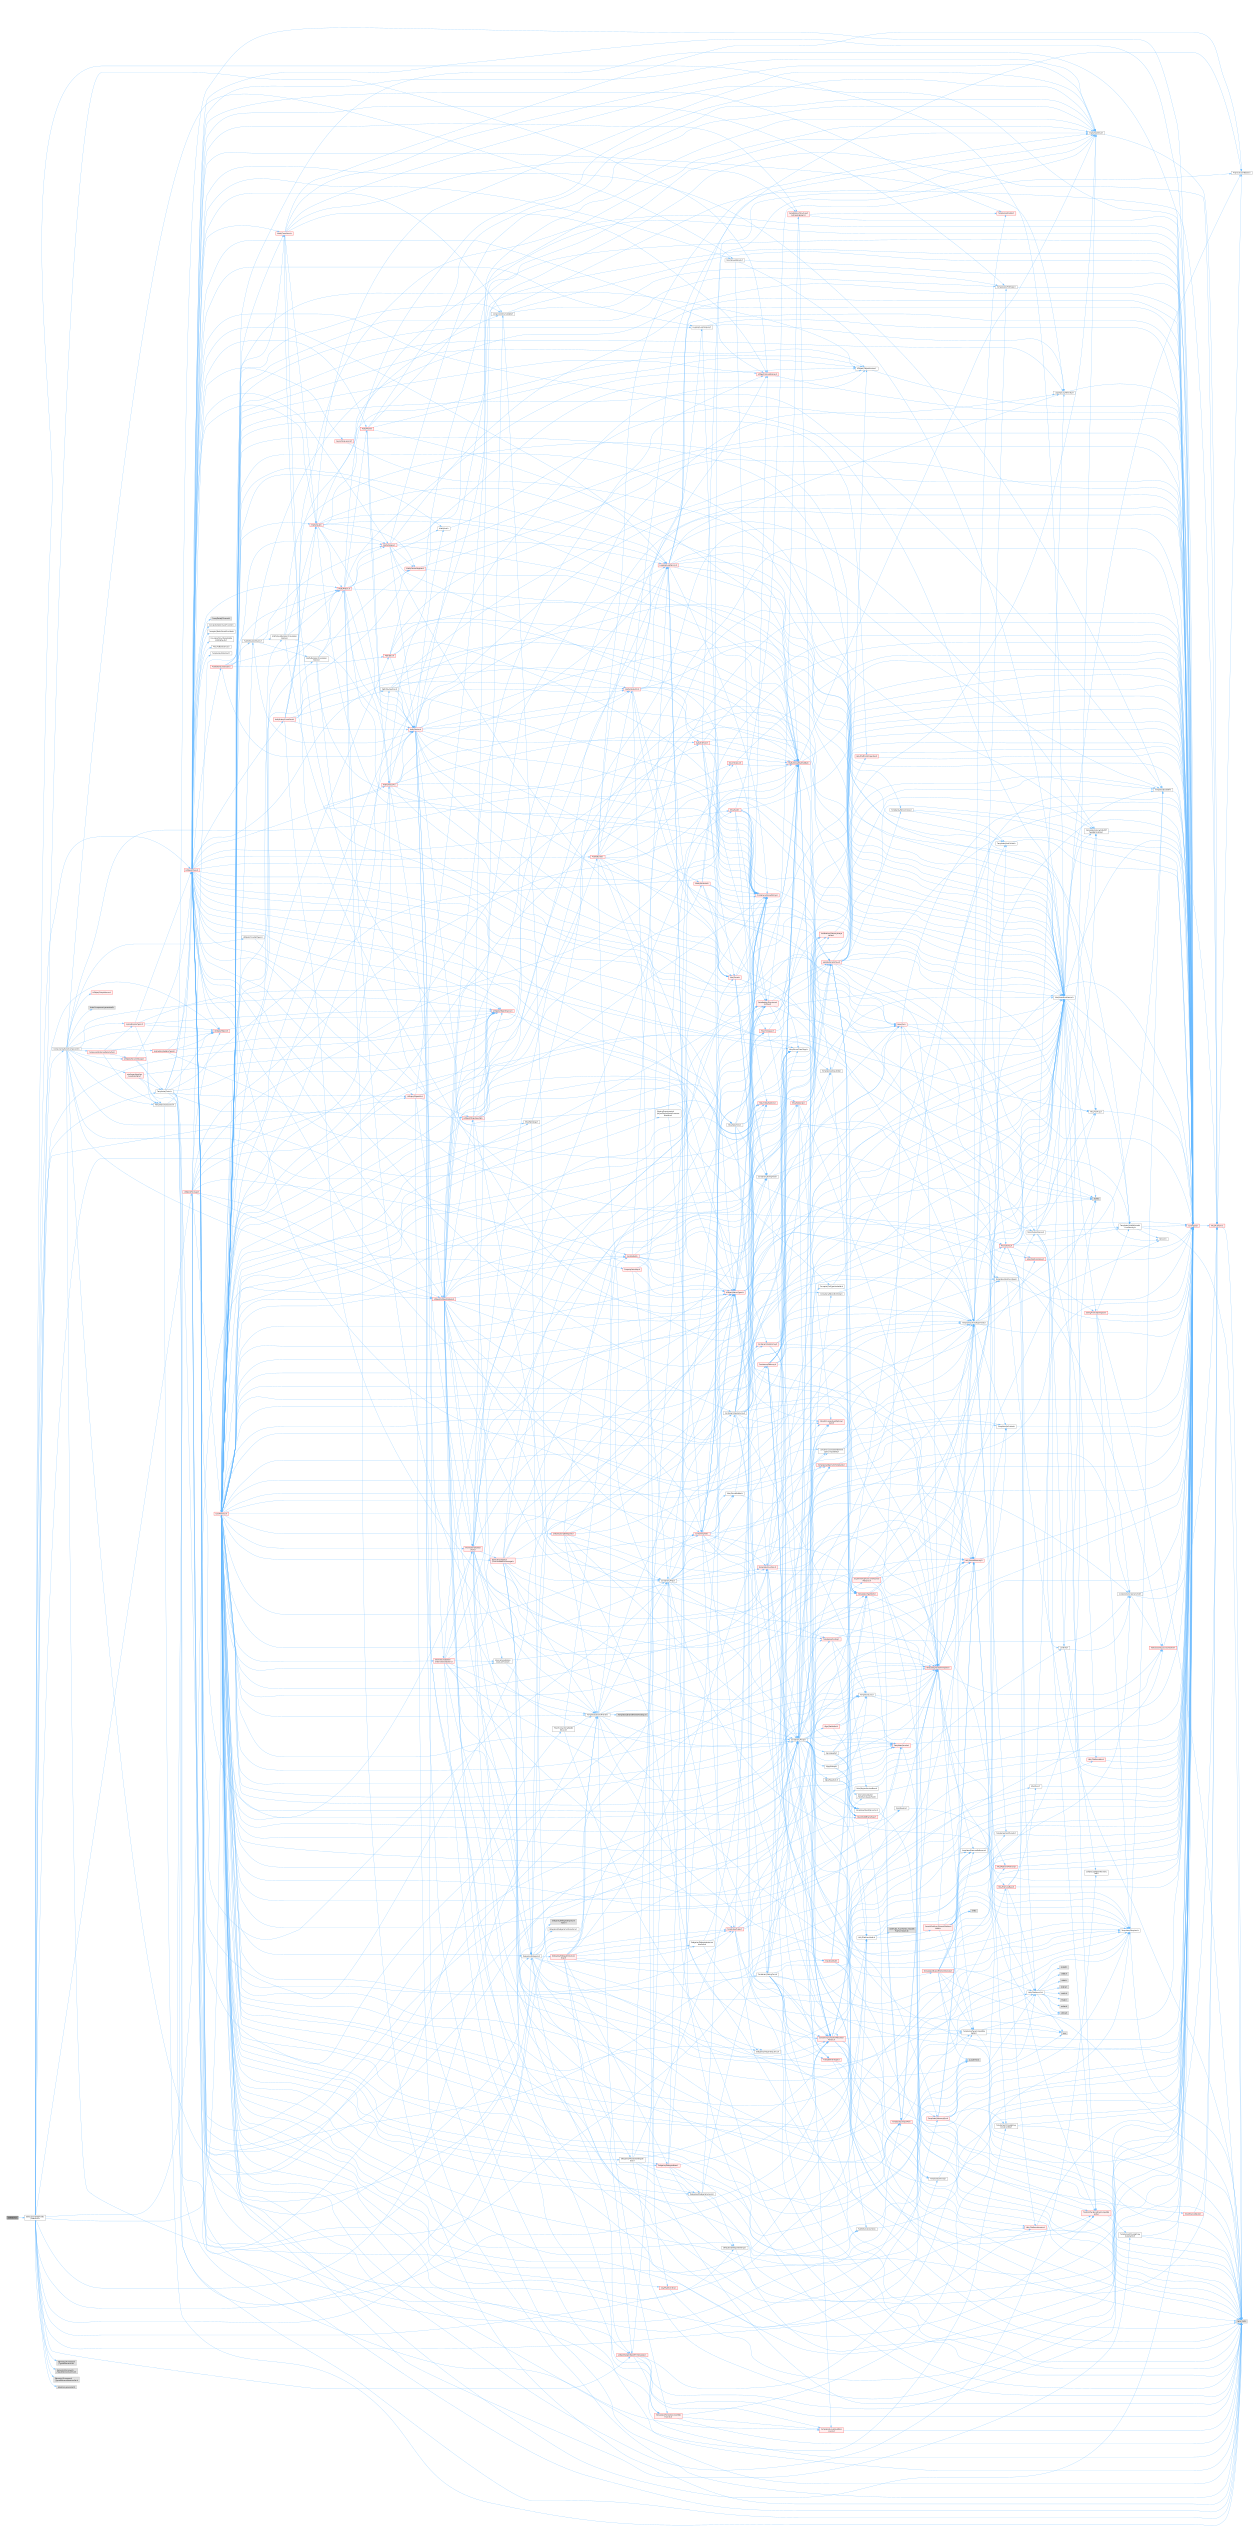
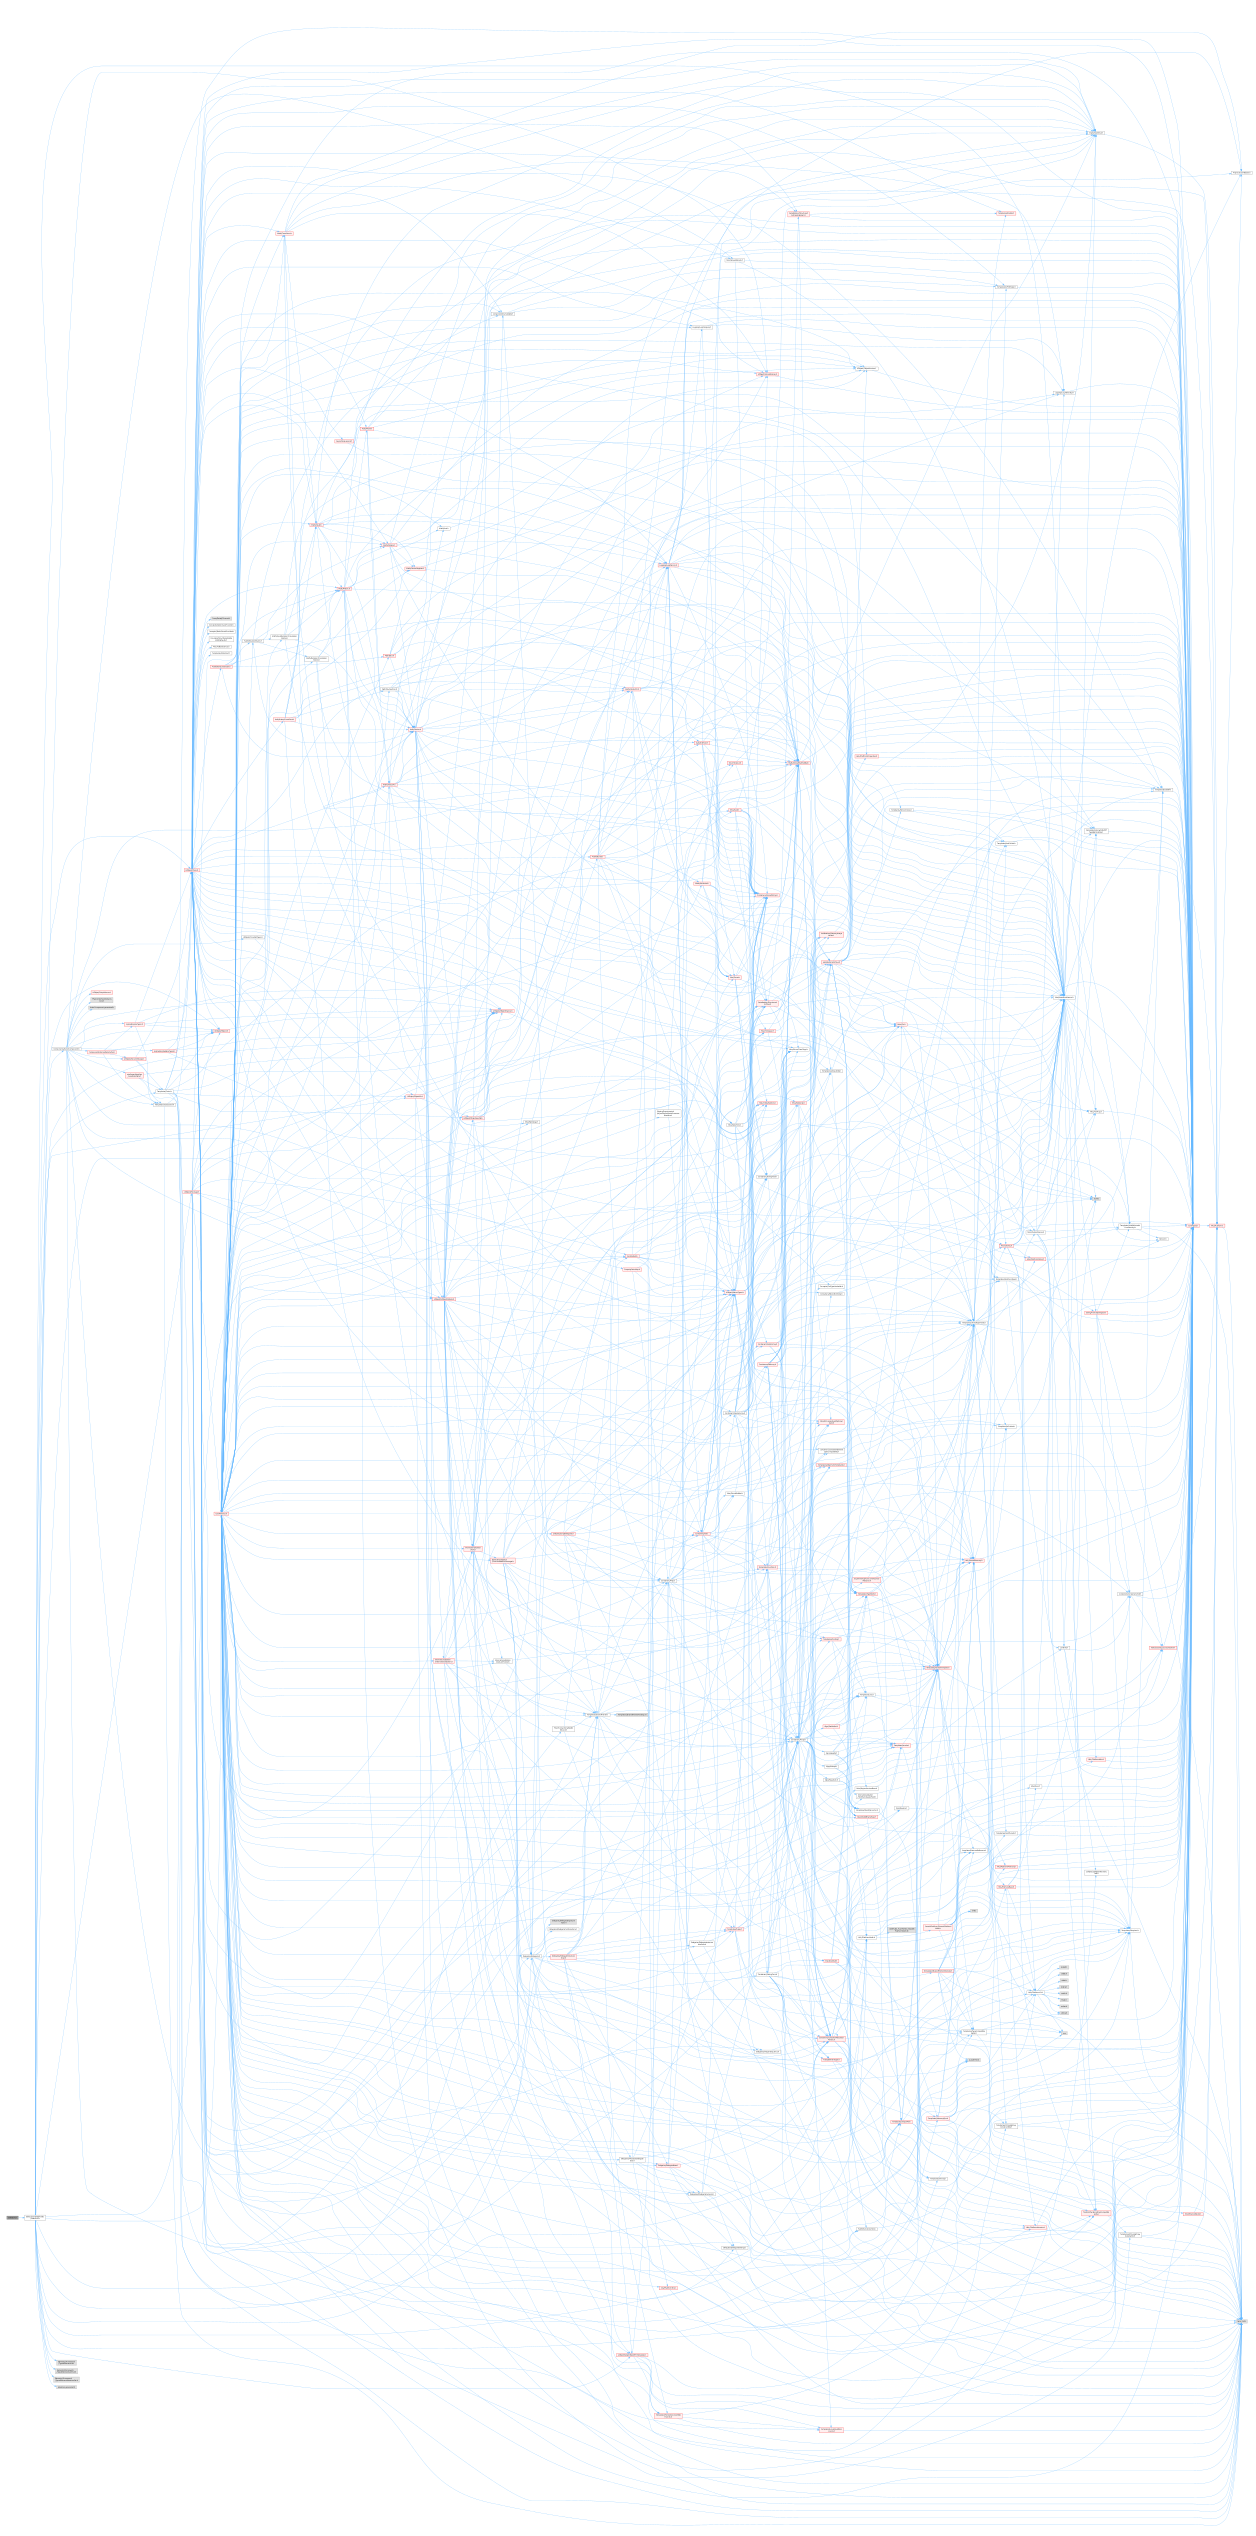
none -> (102, 1000)
